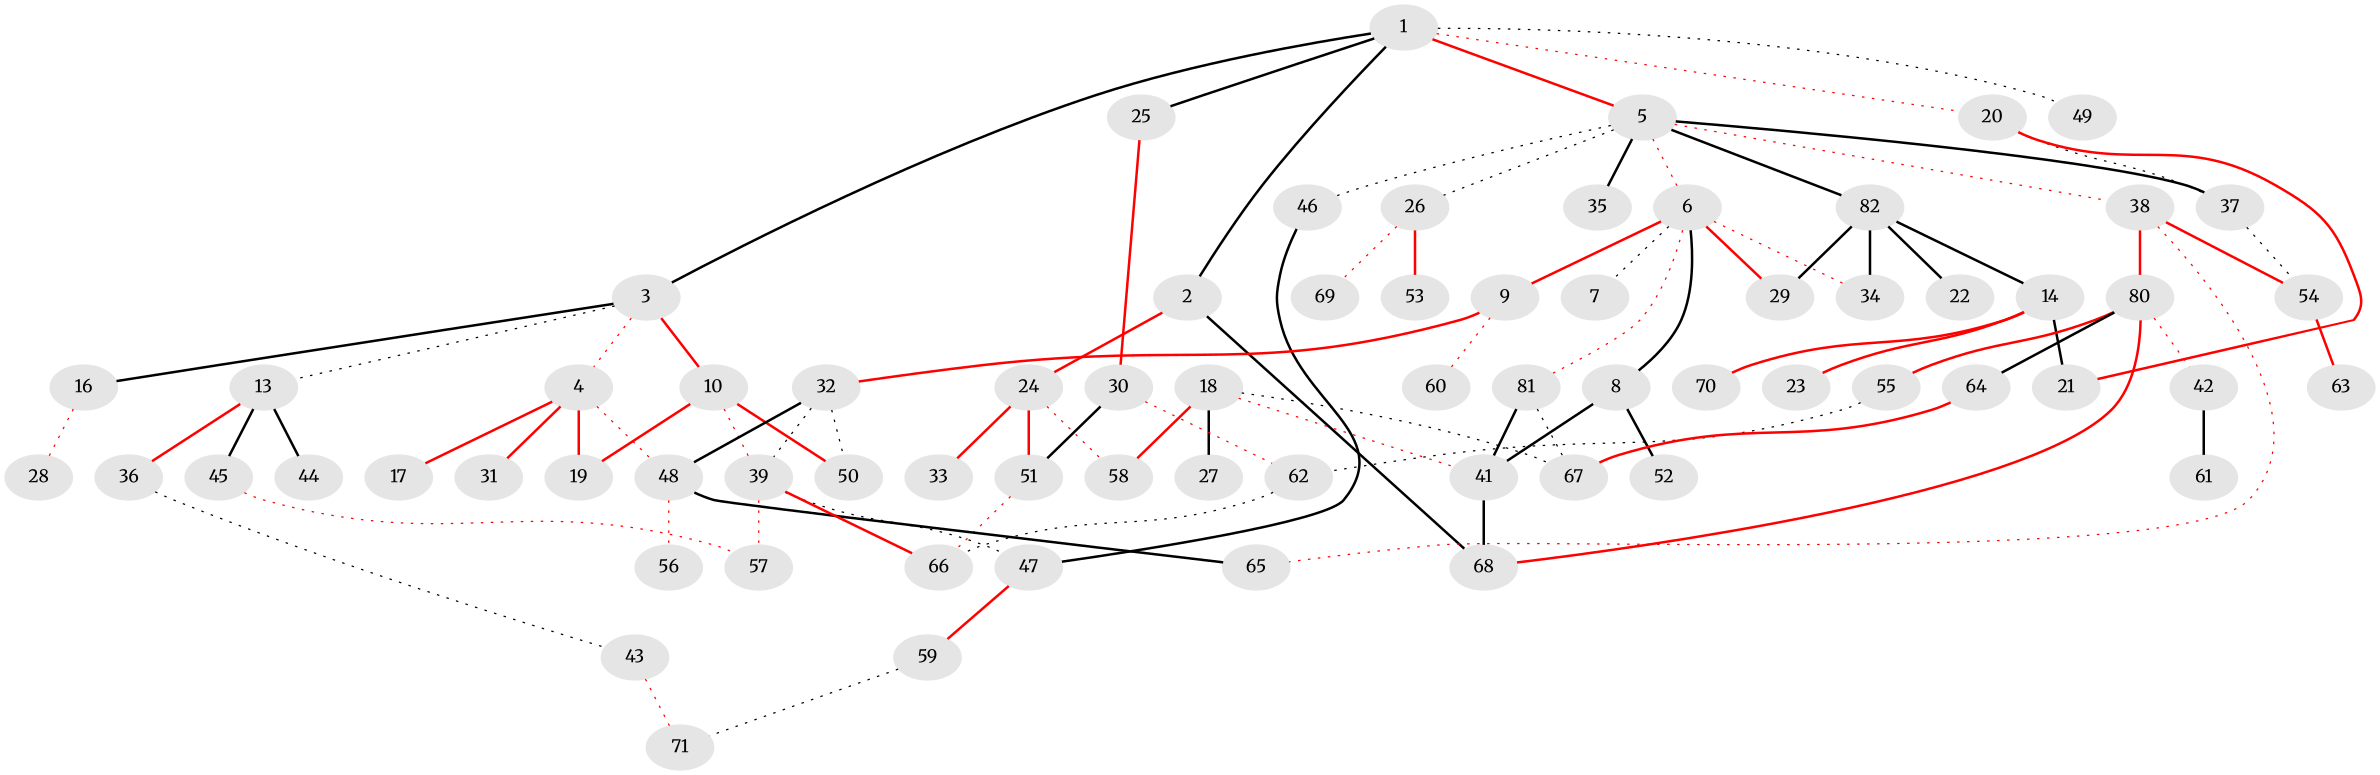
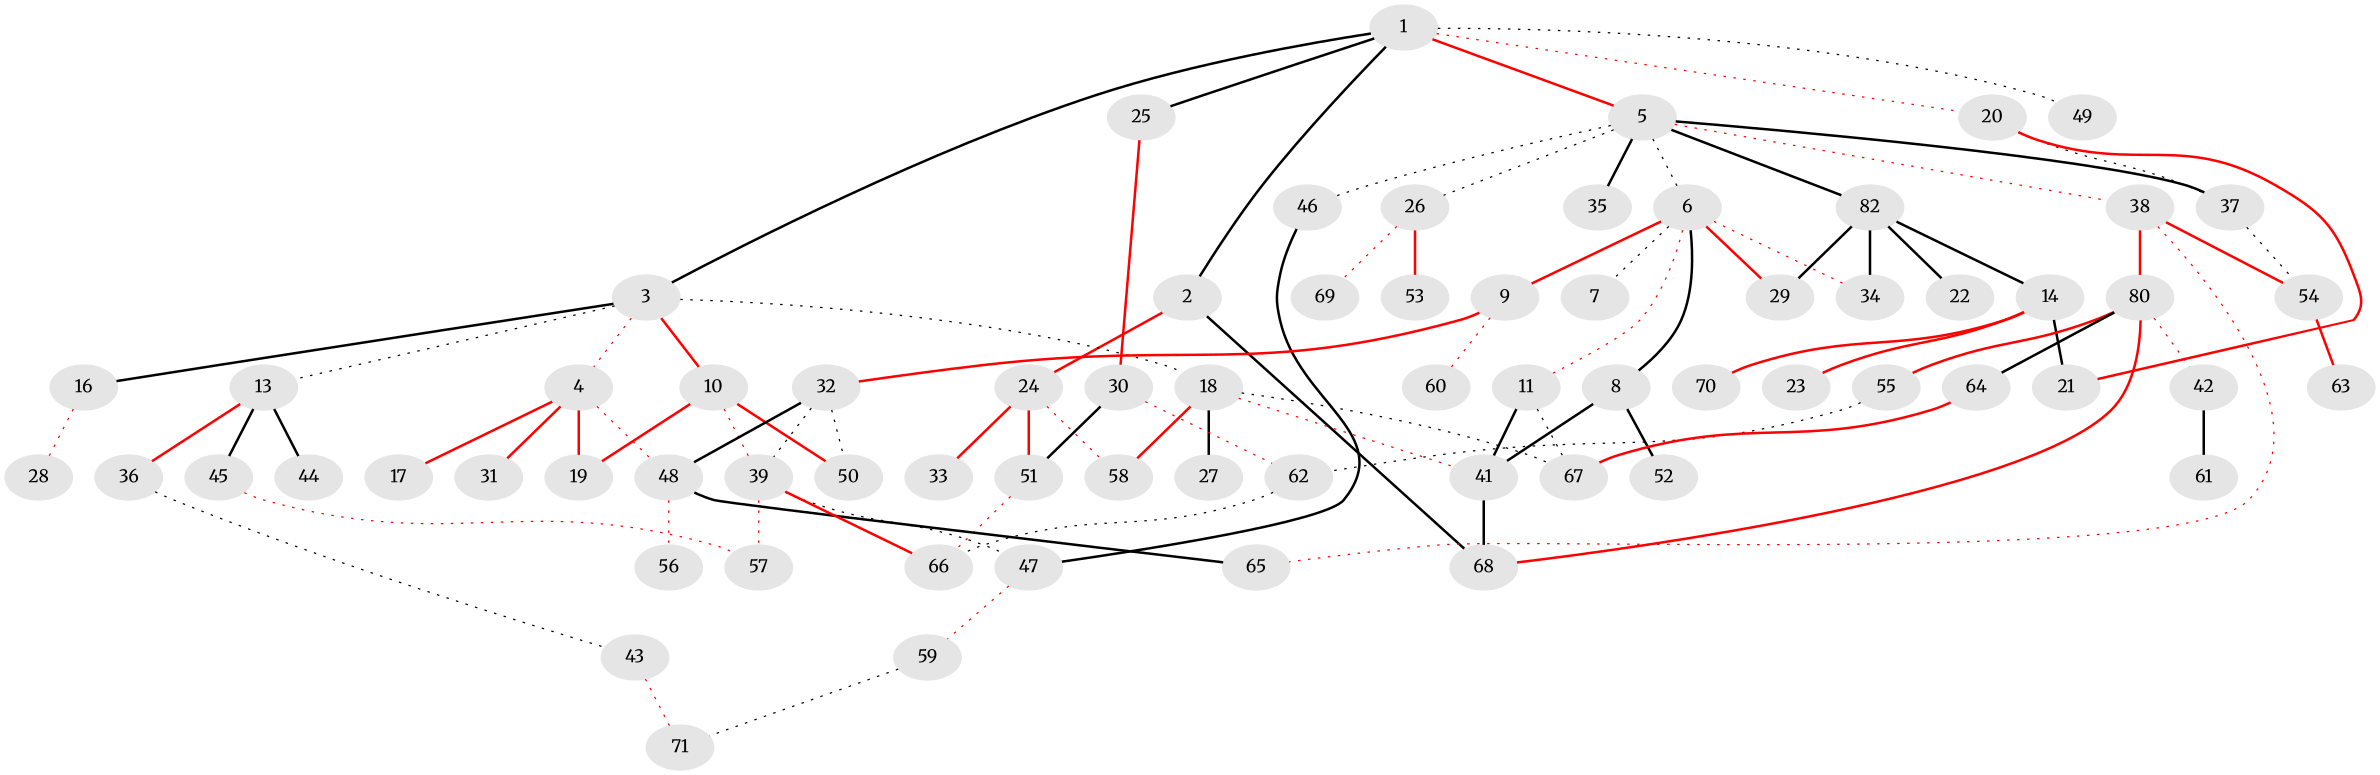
(1665, 163) -> (1665, 163)
none -> (934, 320)
(1526, 388) -> (1526, 388)
(978, 613) -> (978, 613)
